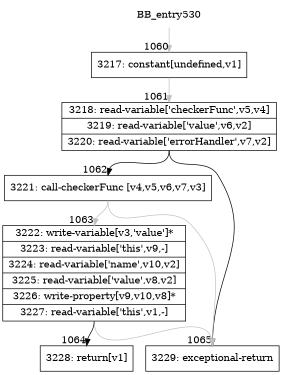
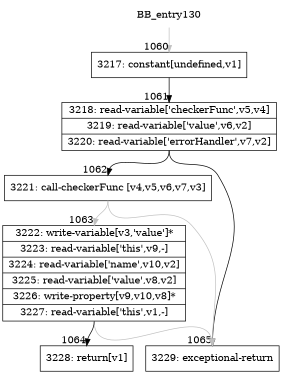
(169, 15) -> (169, 15)
(169, 87) -> (169, 87)
